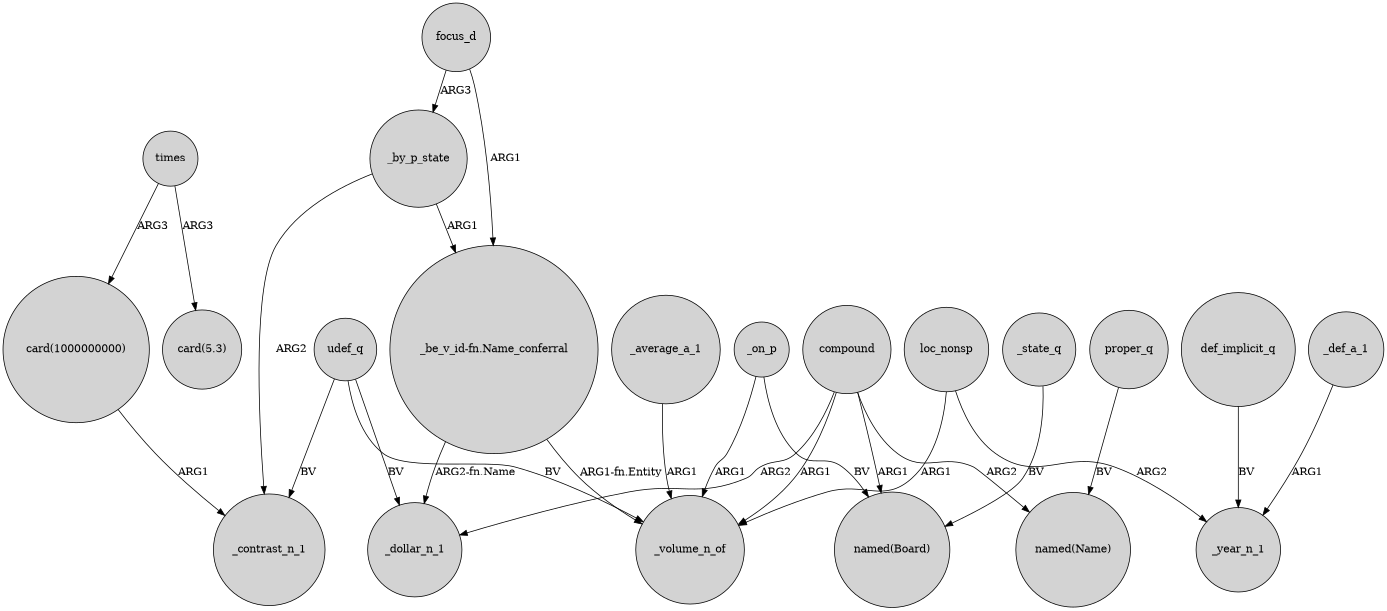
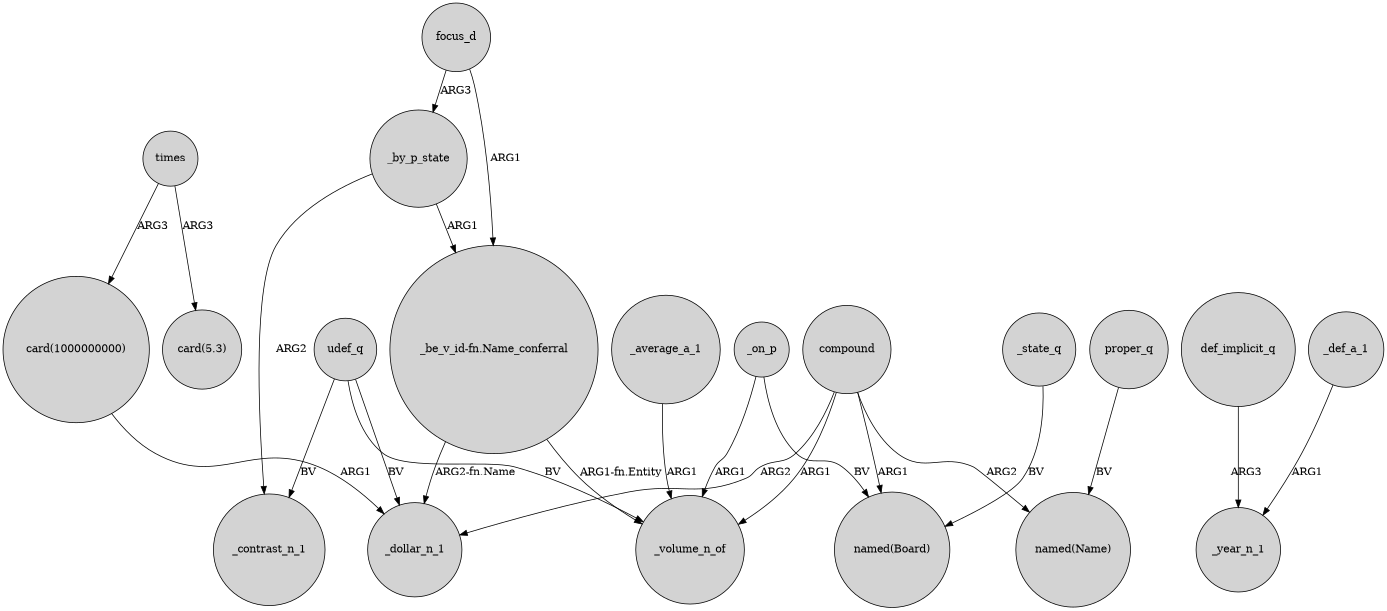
(946, 350) -> none
(165, 463) -> (243, 462)
(1246, 473) -> (1246, 473)
